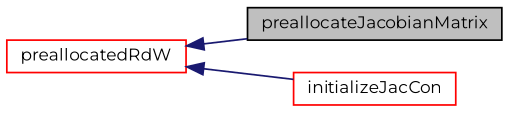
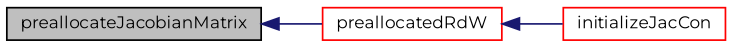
(225, 41) -> (301, 24)
